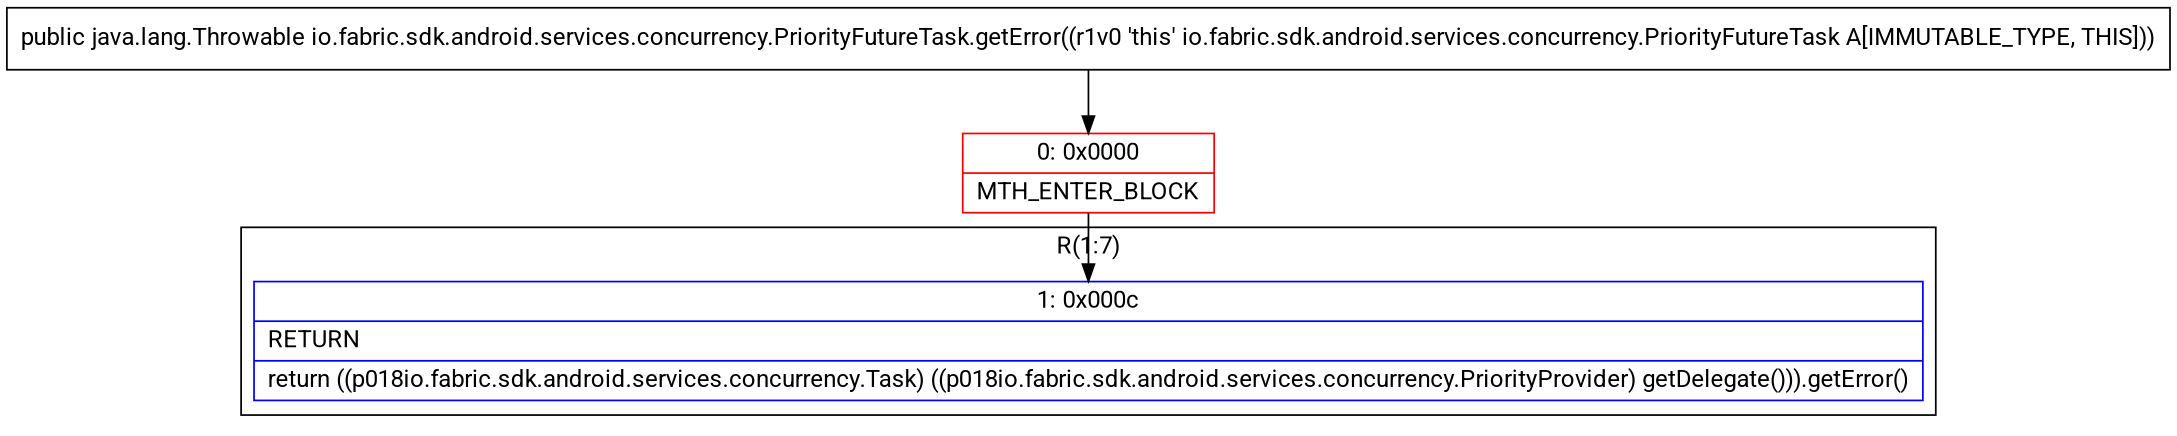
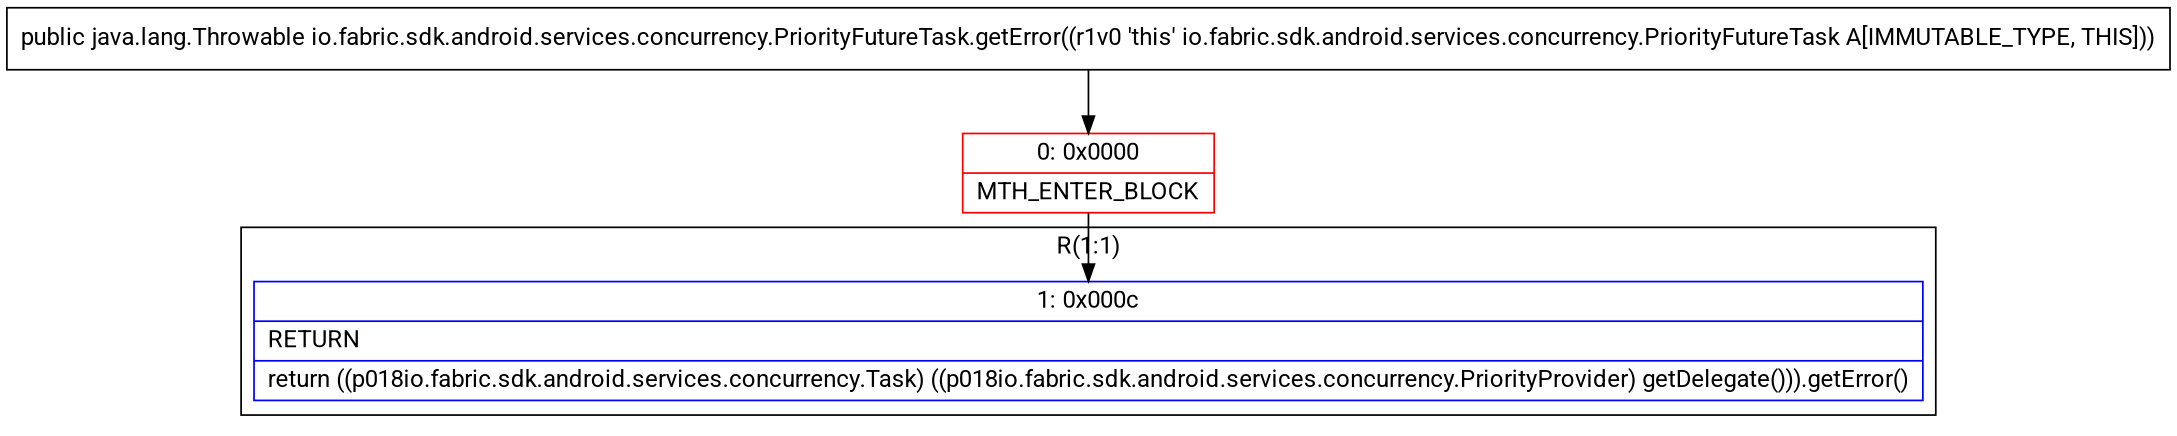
(1088, 247) -> (1088, 247)
